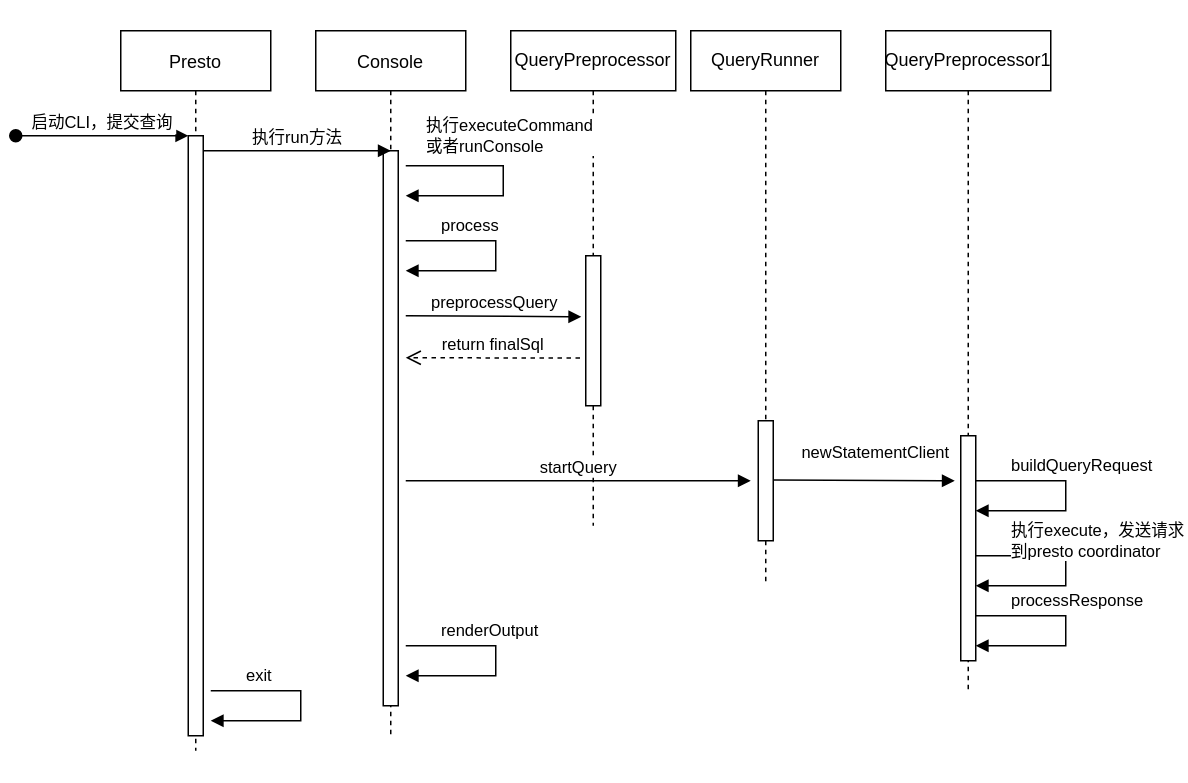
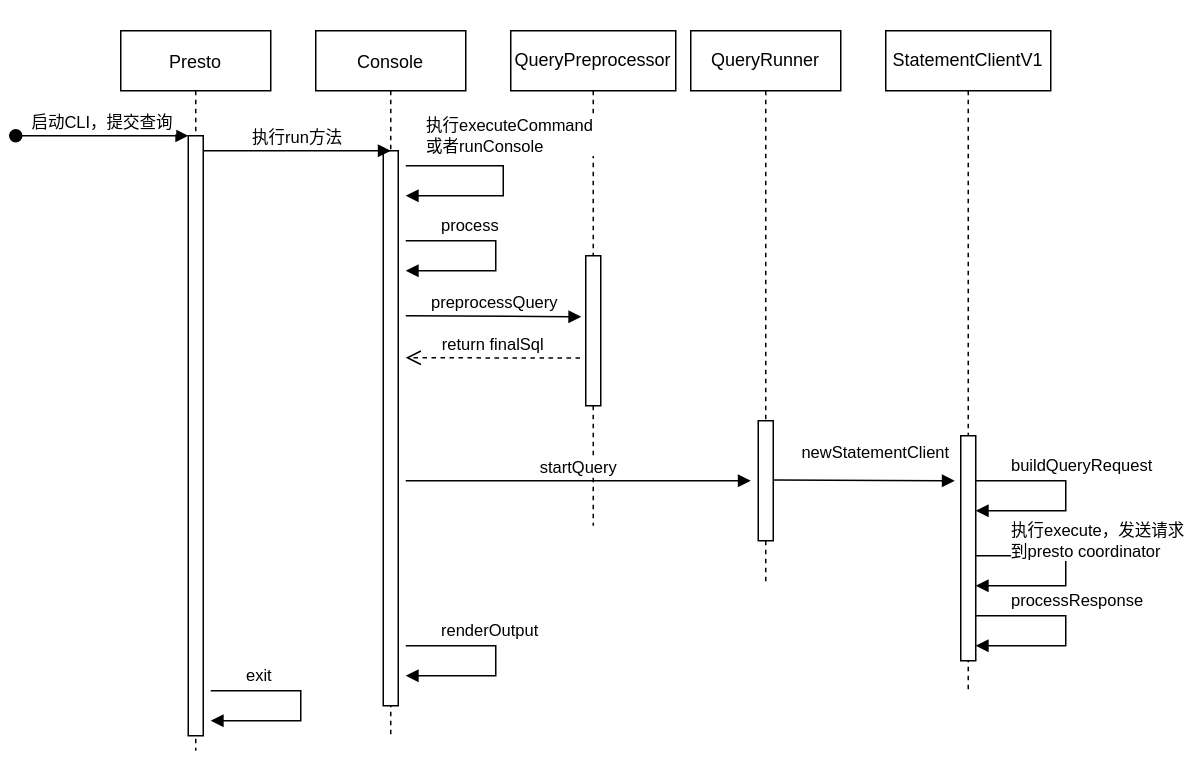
(968, 61) -> (968, 61)
